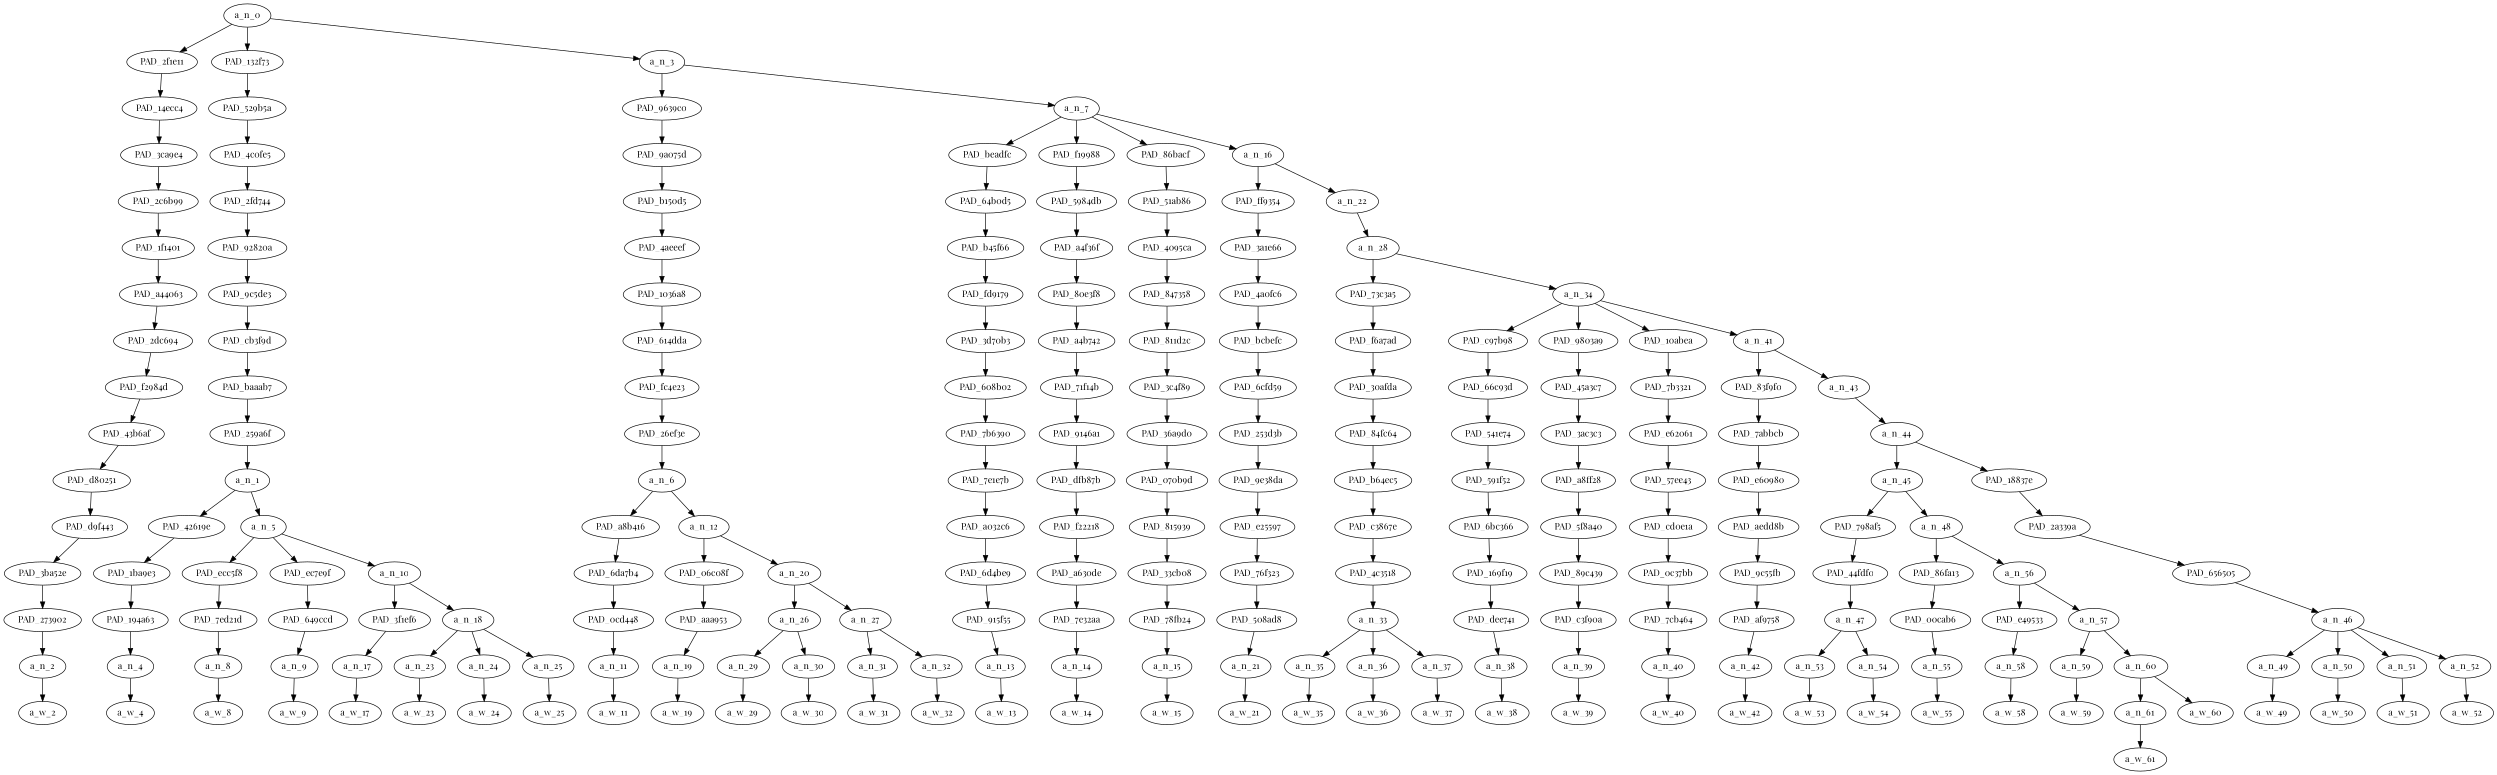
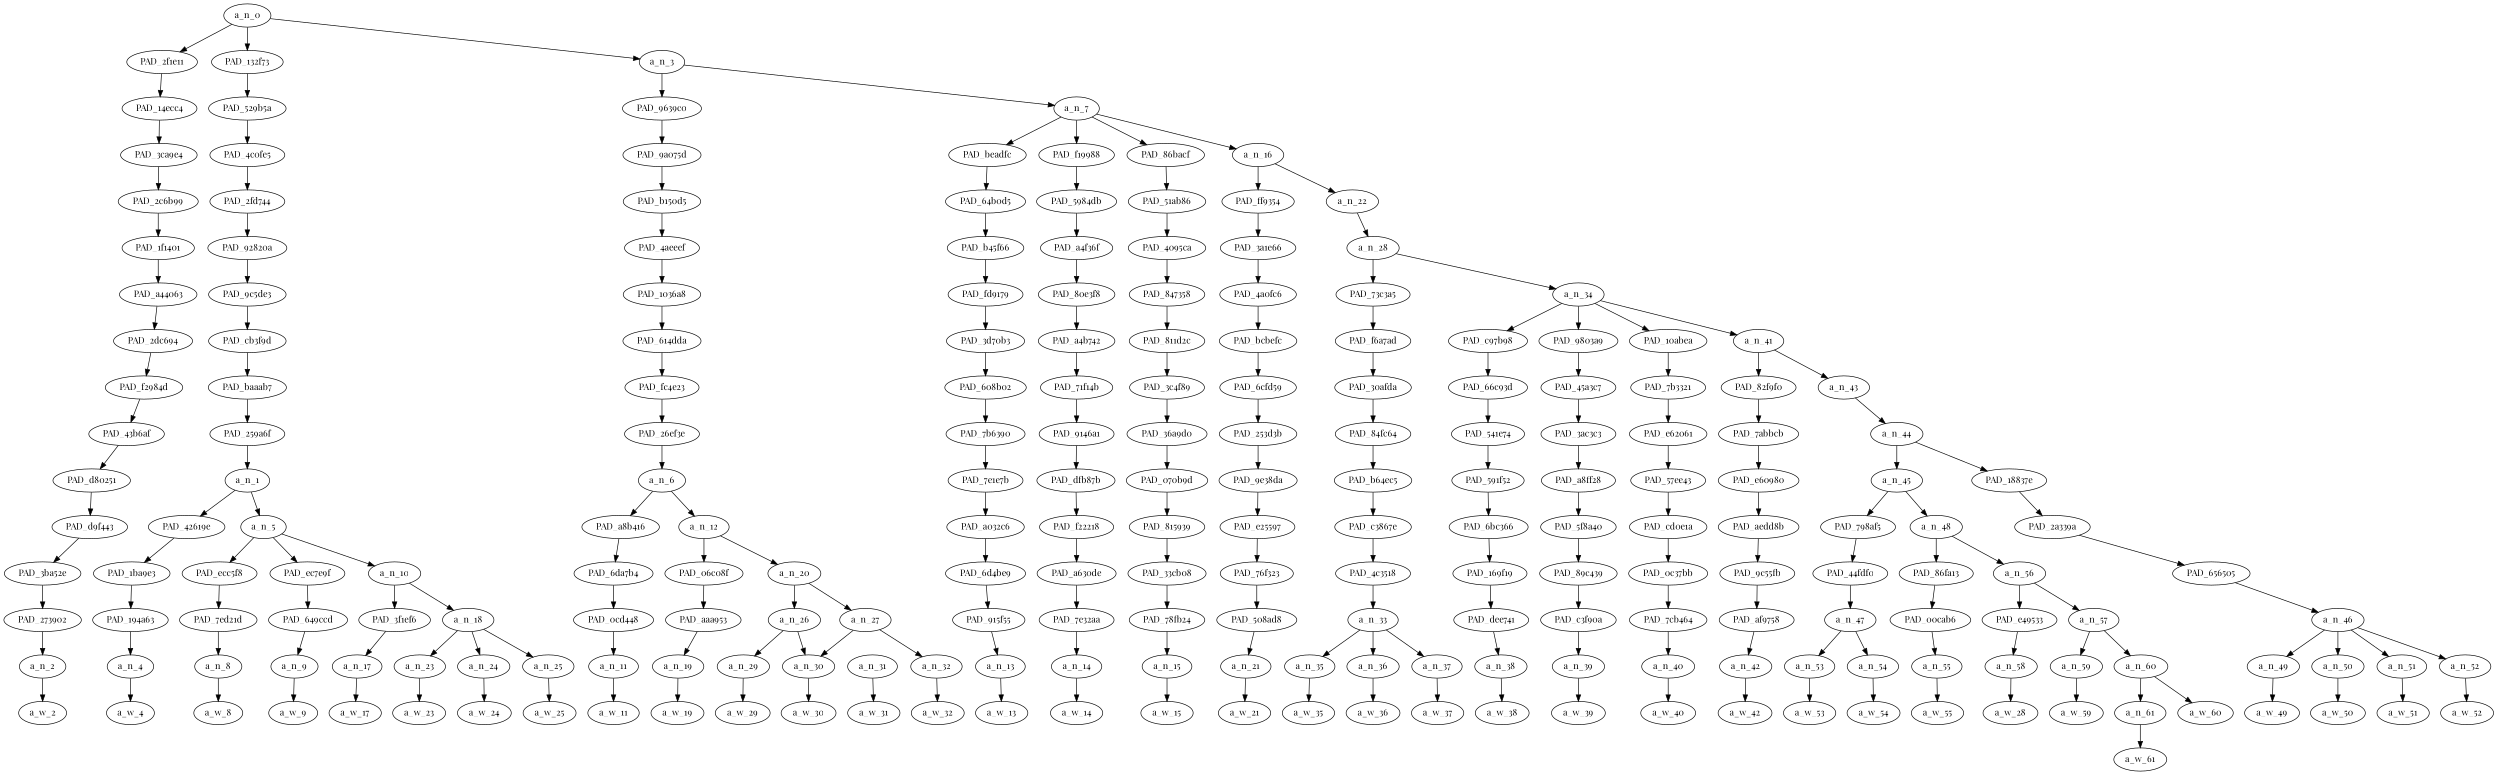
(1759, 388) -> (1759, 388)
(868, 640) -> (840, 641)
(2010, 713) -> (2010, 713)
